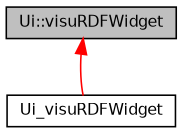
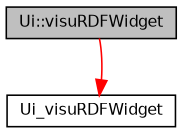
(81, 75) -> (102, 59)
